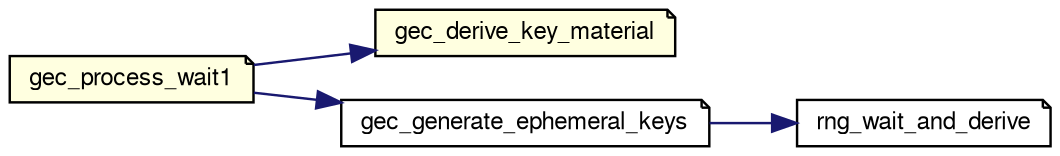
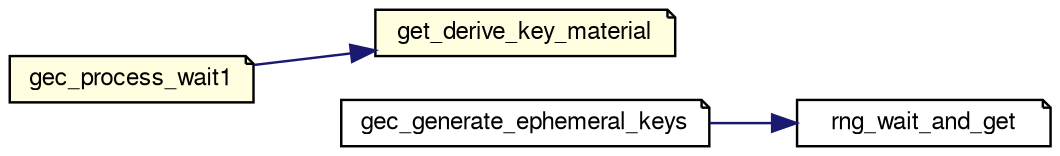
(525, 33) -> (525, 33)
(285, 96) -> none
(924, 123) -> (924, 123)
